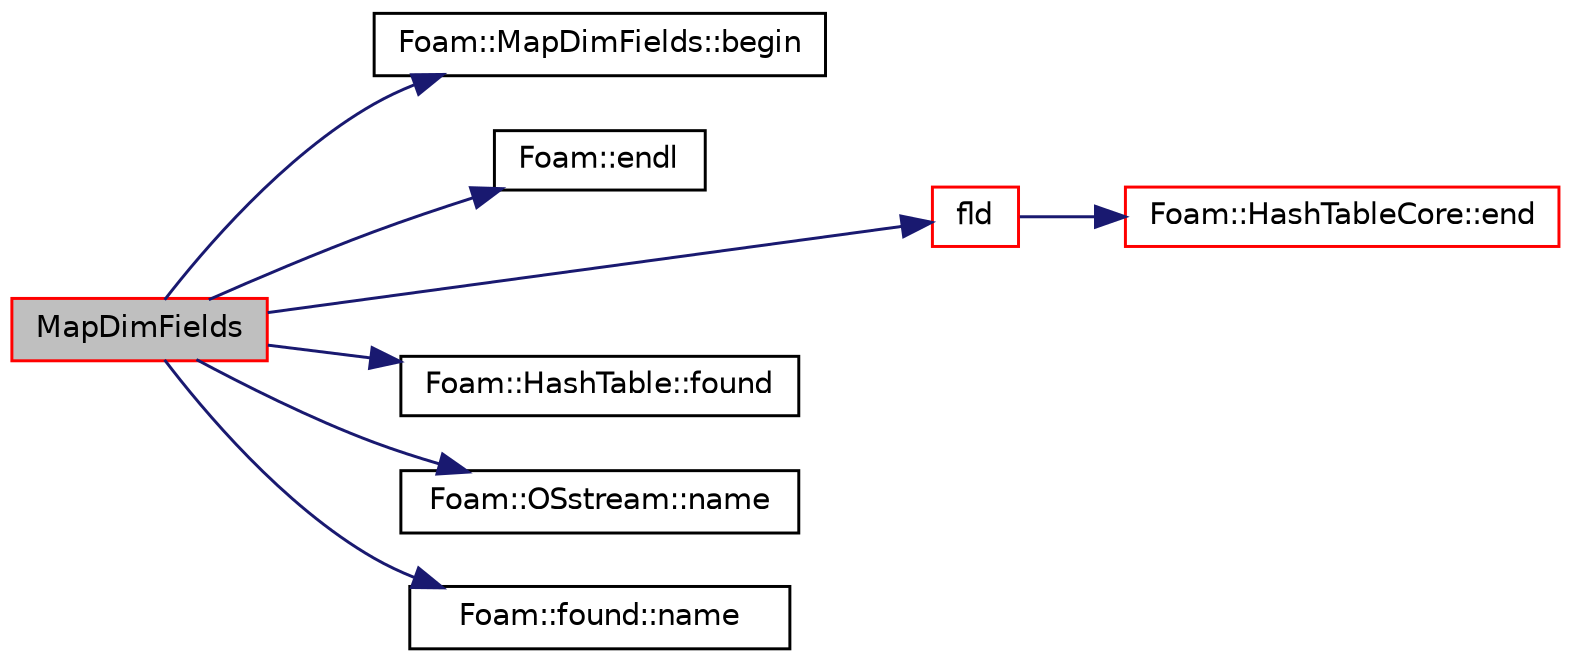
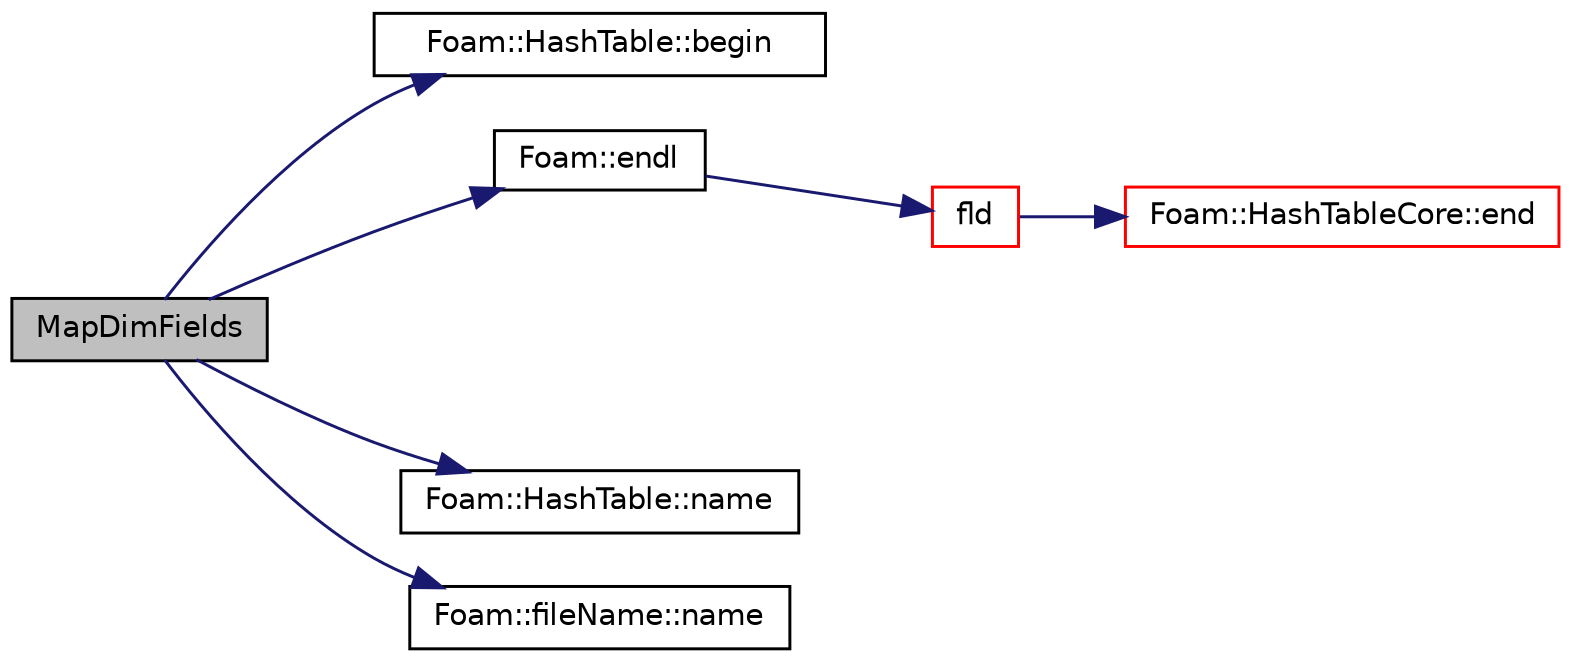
(600, 45) -> (600, 45)
(585, 269) -> (804, 191)
(140, 330) -> (140, 330)
(600, 386) -> none
(600, 502) -> (600, 502)
(600, 618) -> (600, 618)
